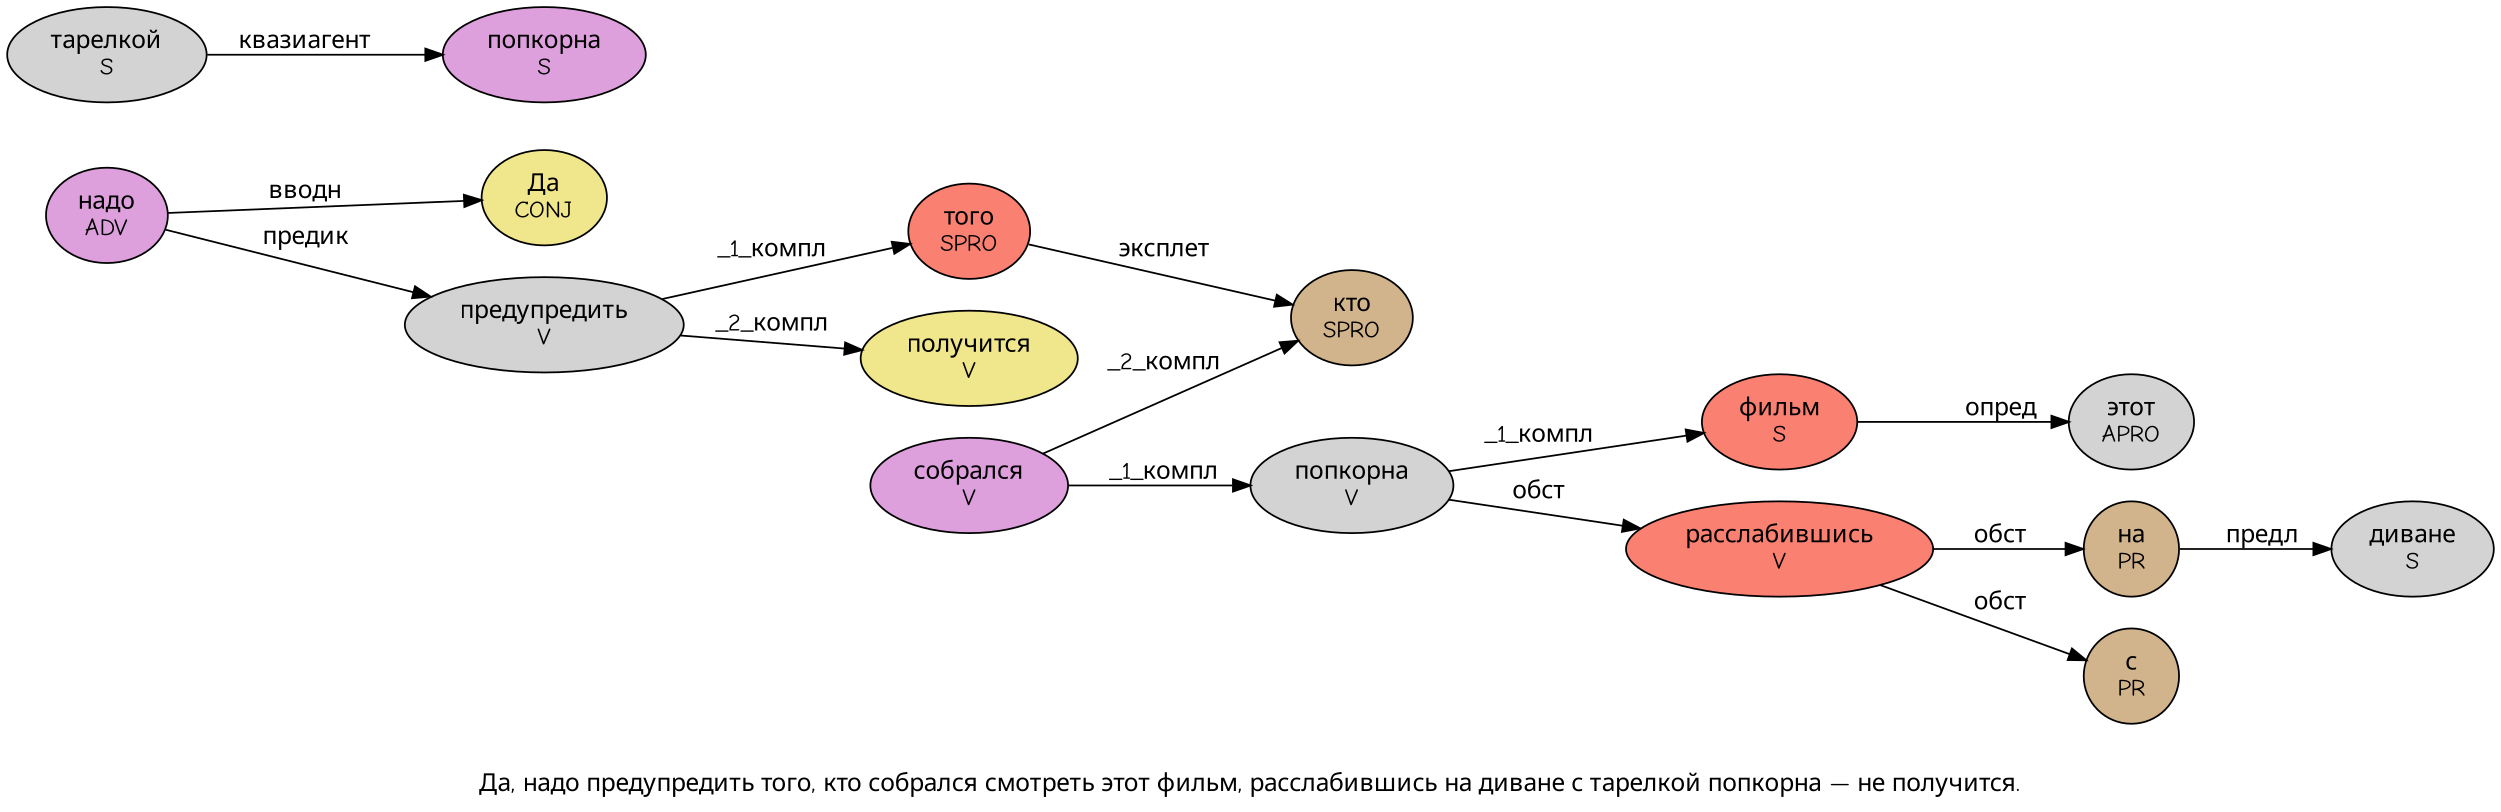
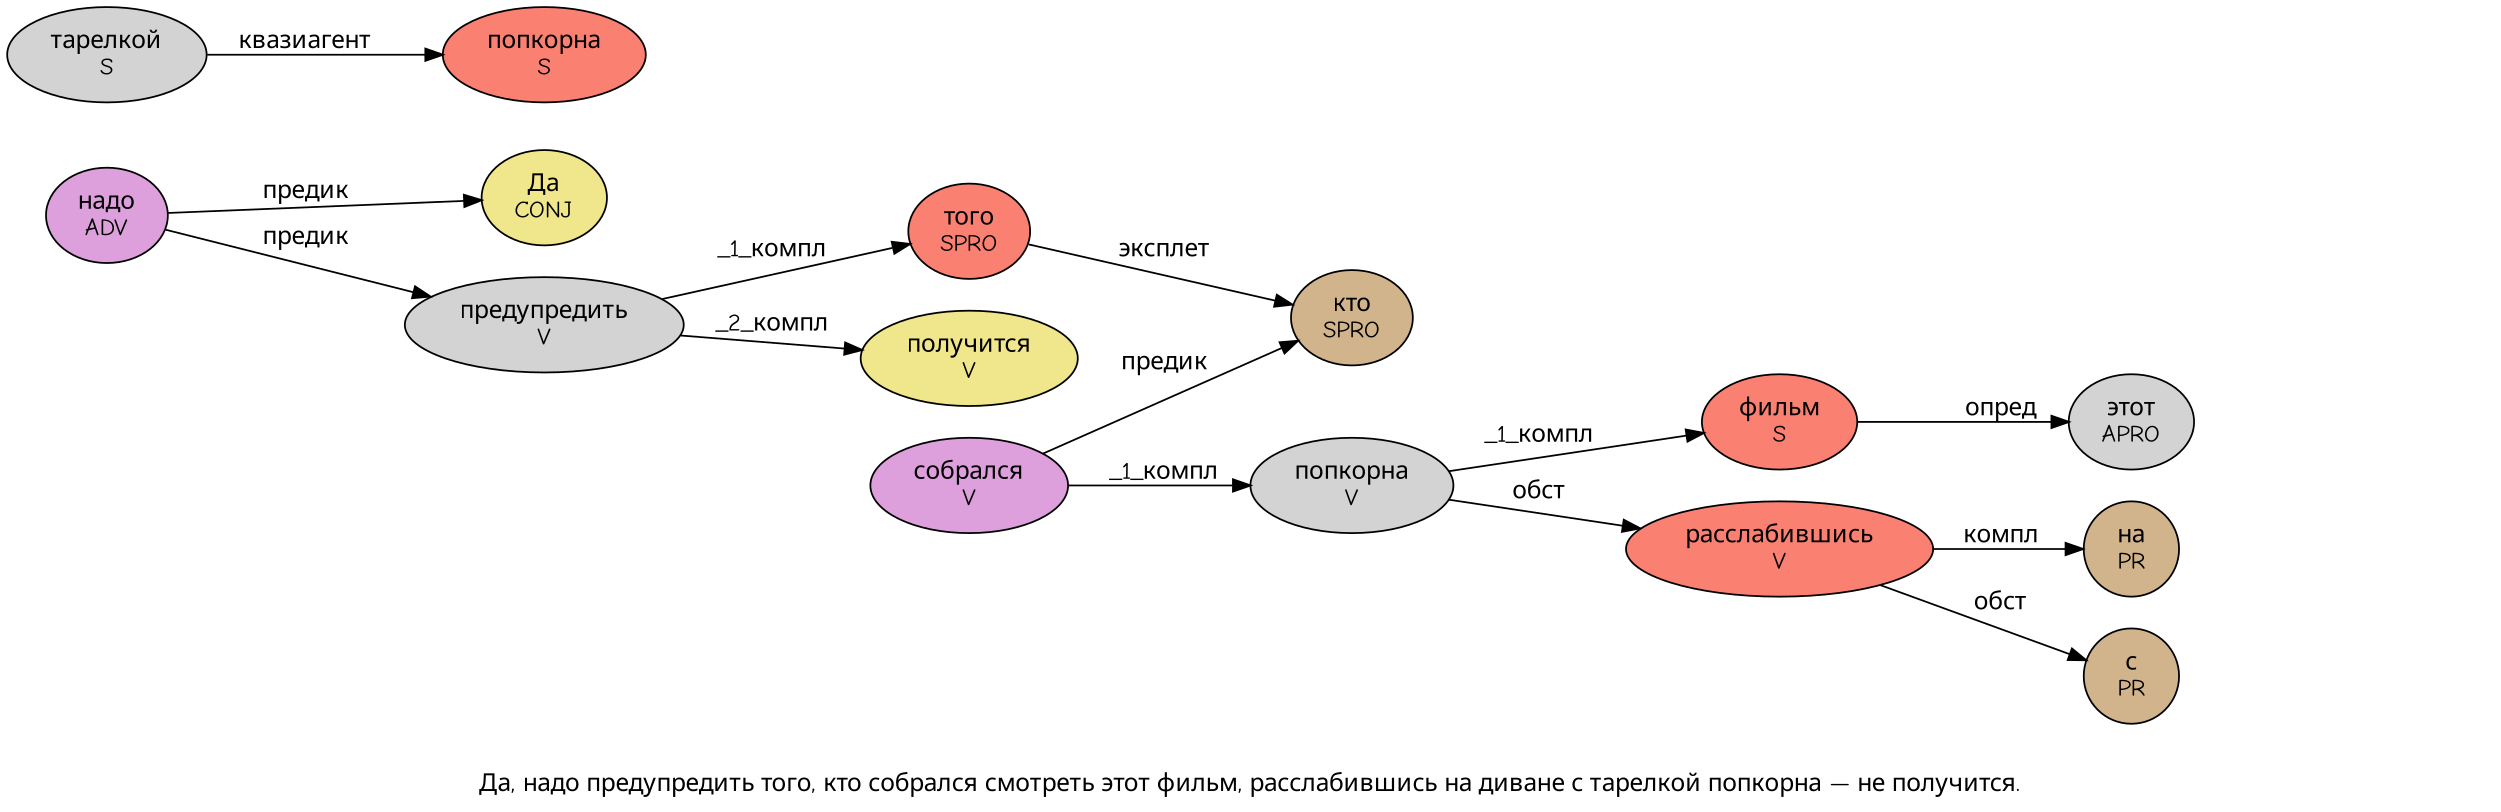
(544, 55) -> (544, 55)
(306, 192) -> (306, 192)
(1164, 363) -> (1164, 363)
(2001, 536) -> (2001, 536)
(2413, 549) -> none
